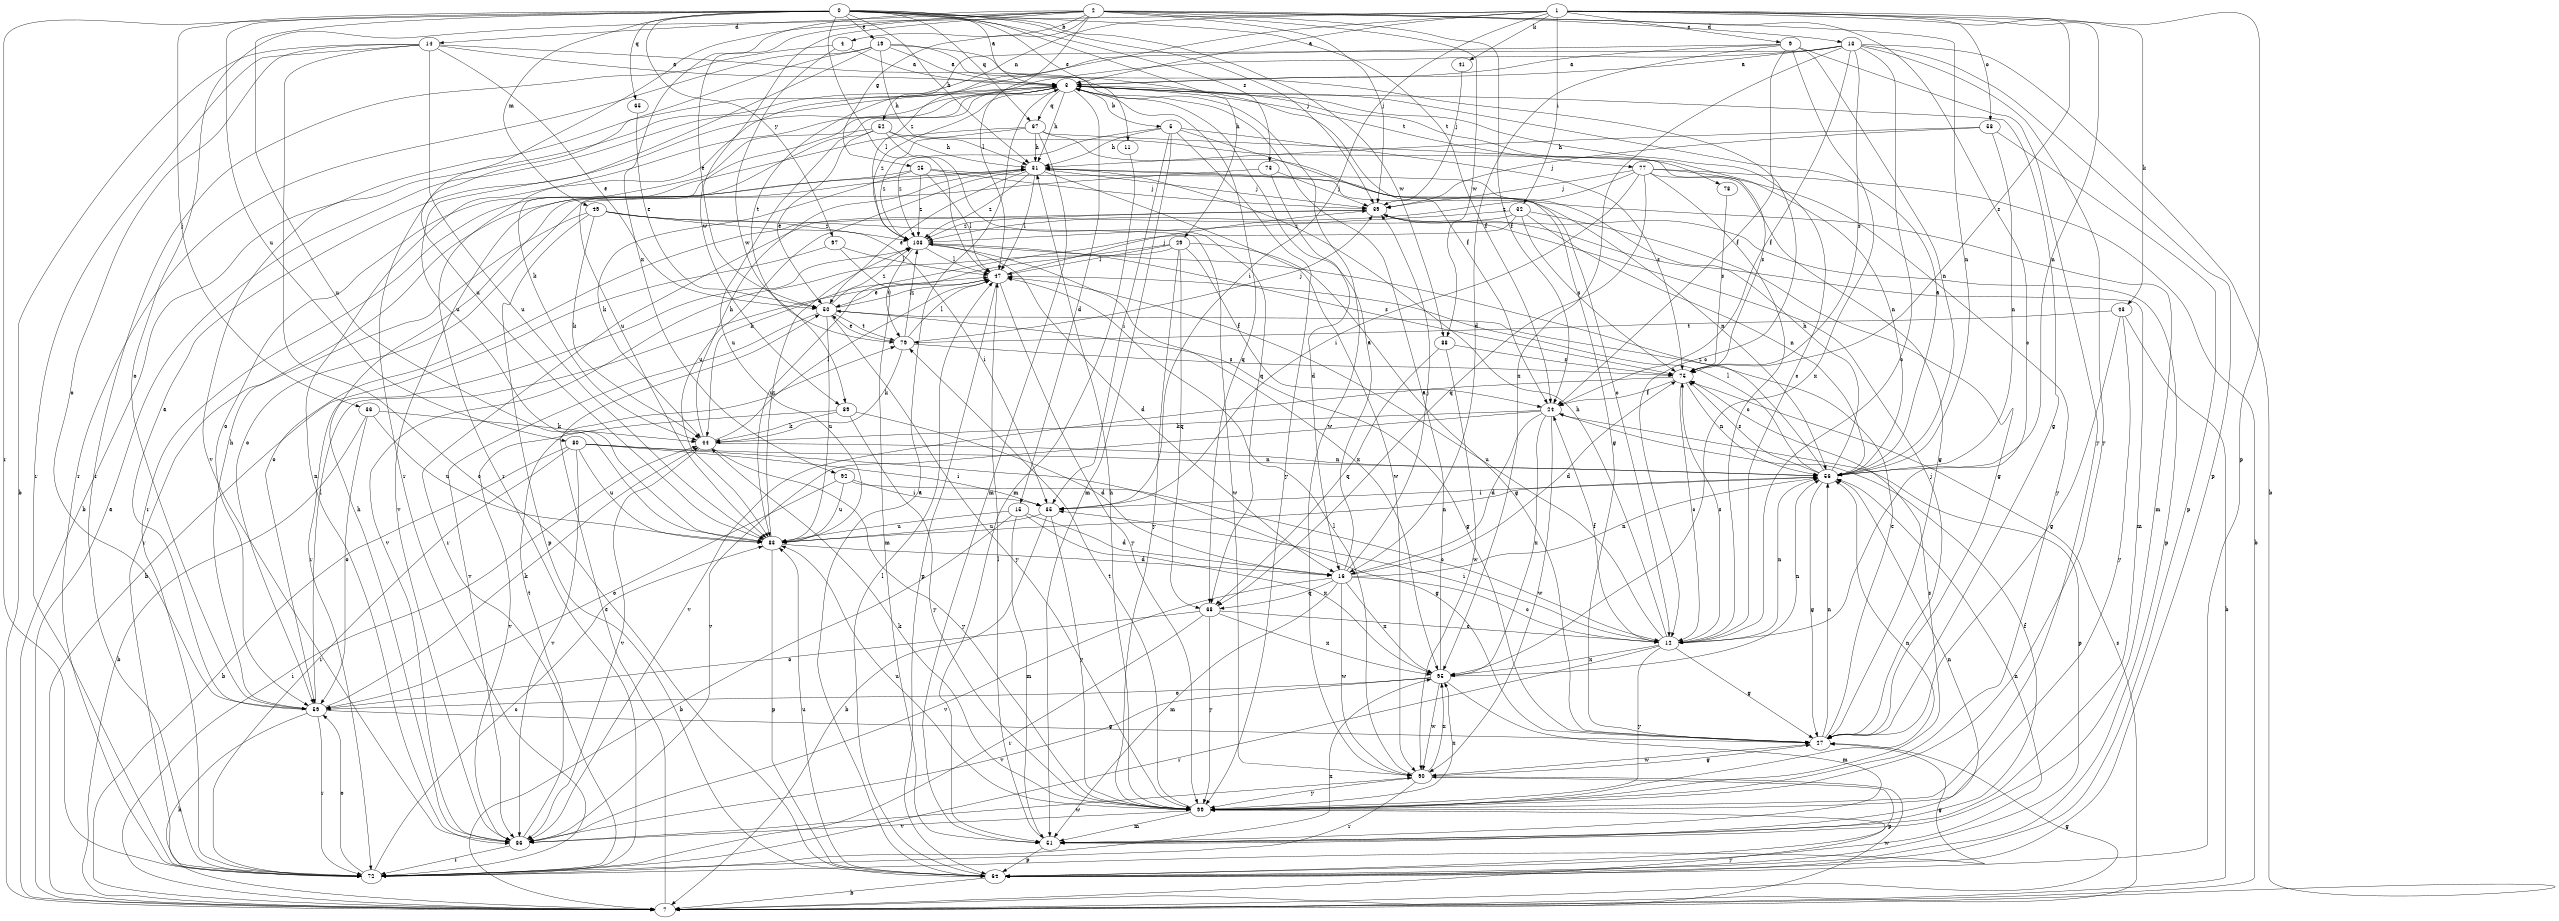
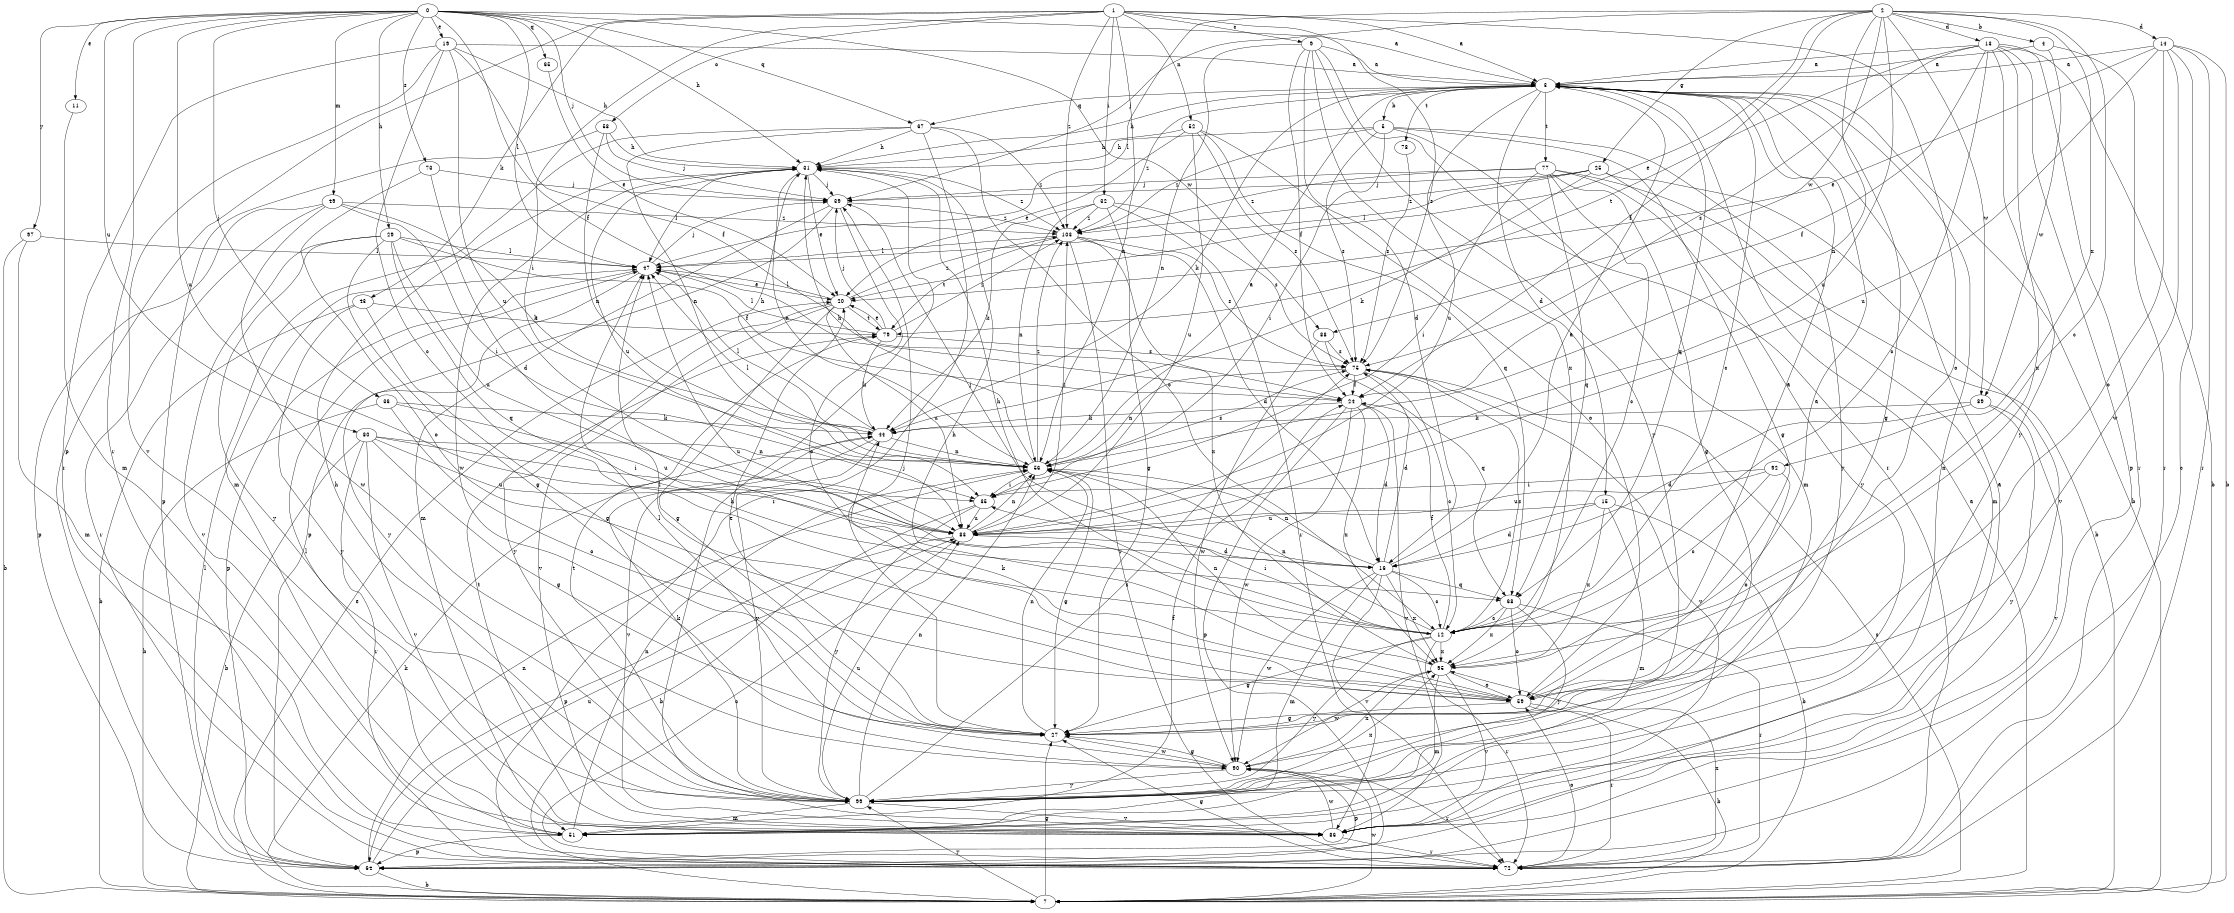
(1462, 65) -> none
(826, 310) -> (841, 302)
(293, 677) -> (406, 669)
